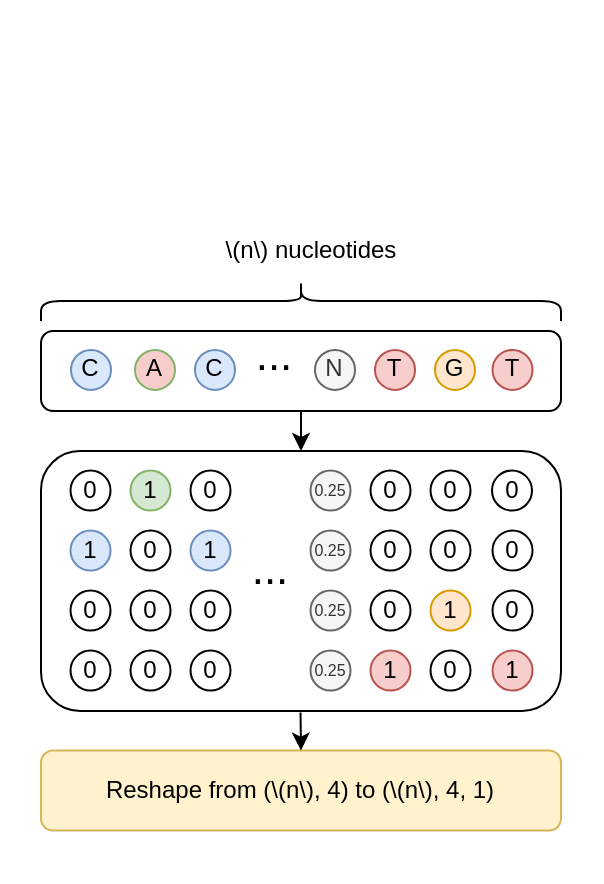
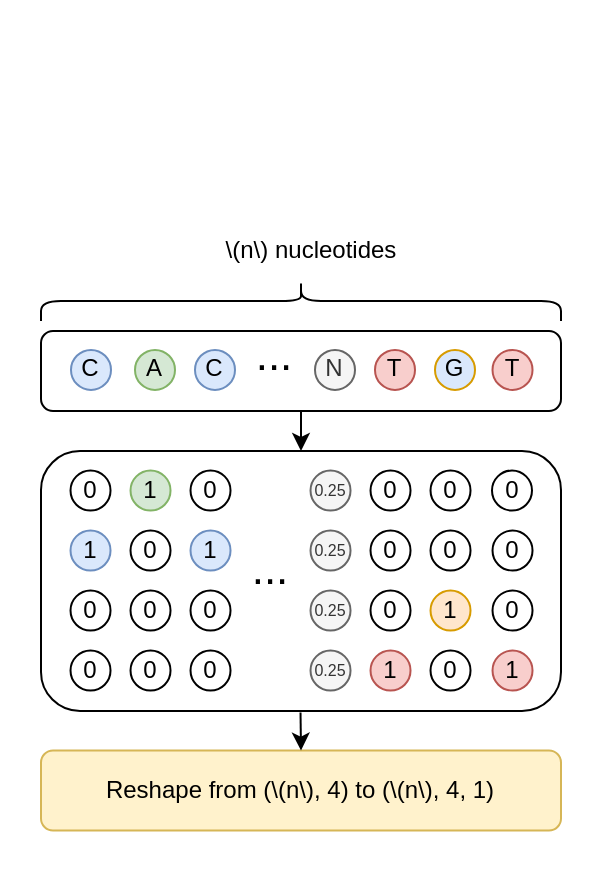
(155, 370) -> (155, 370)
(455, 370) -> (455, 370)
